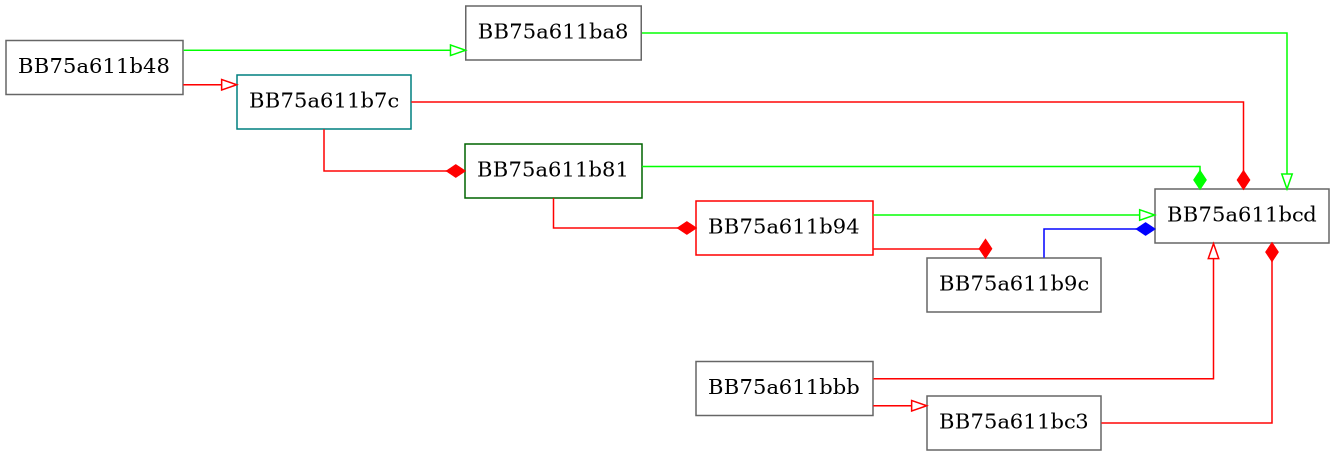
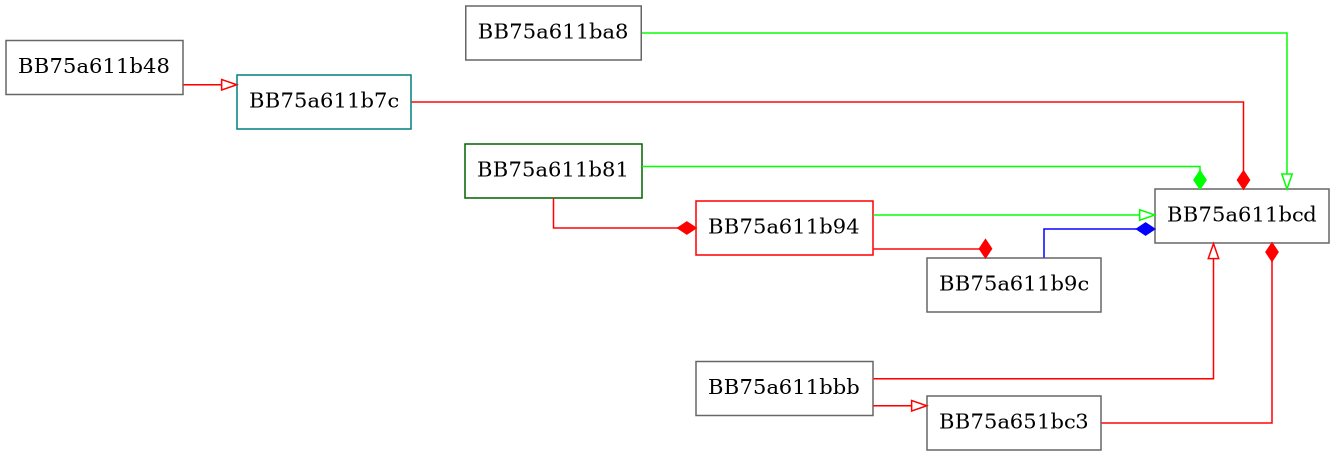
(317, 50) -> none
(365, 171) -> none
(1014, 423) -> (1014, 423)
